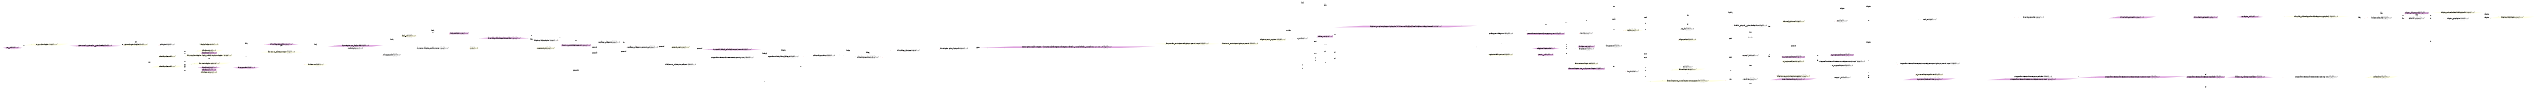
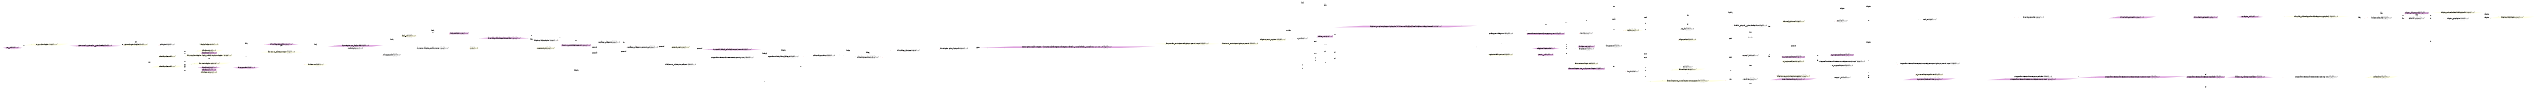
(576, 70) -> (576, 70)
